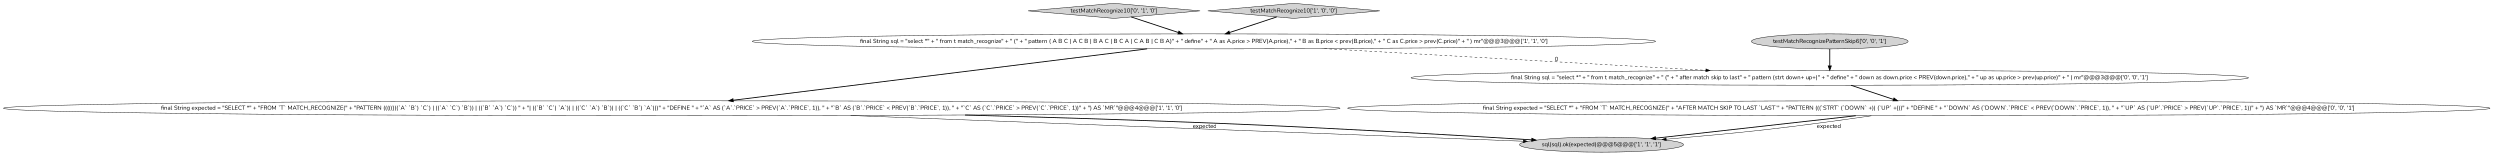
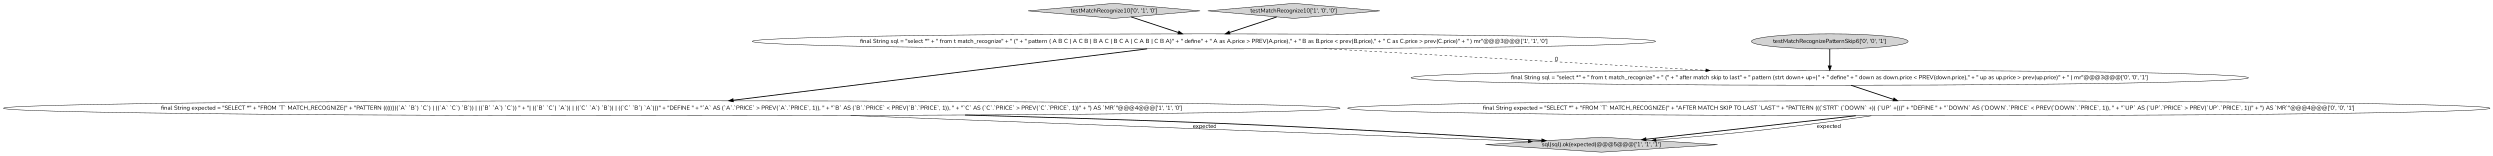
(1602, 145) -> (1602, 145)
